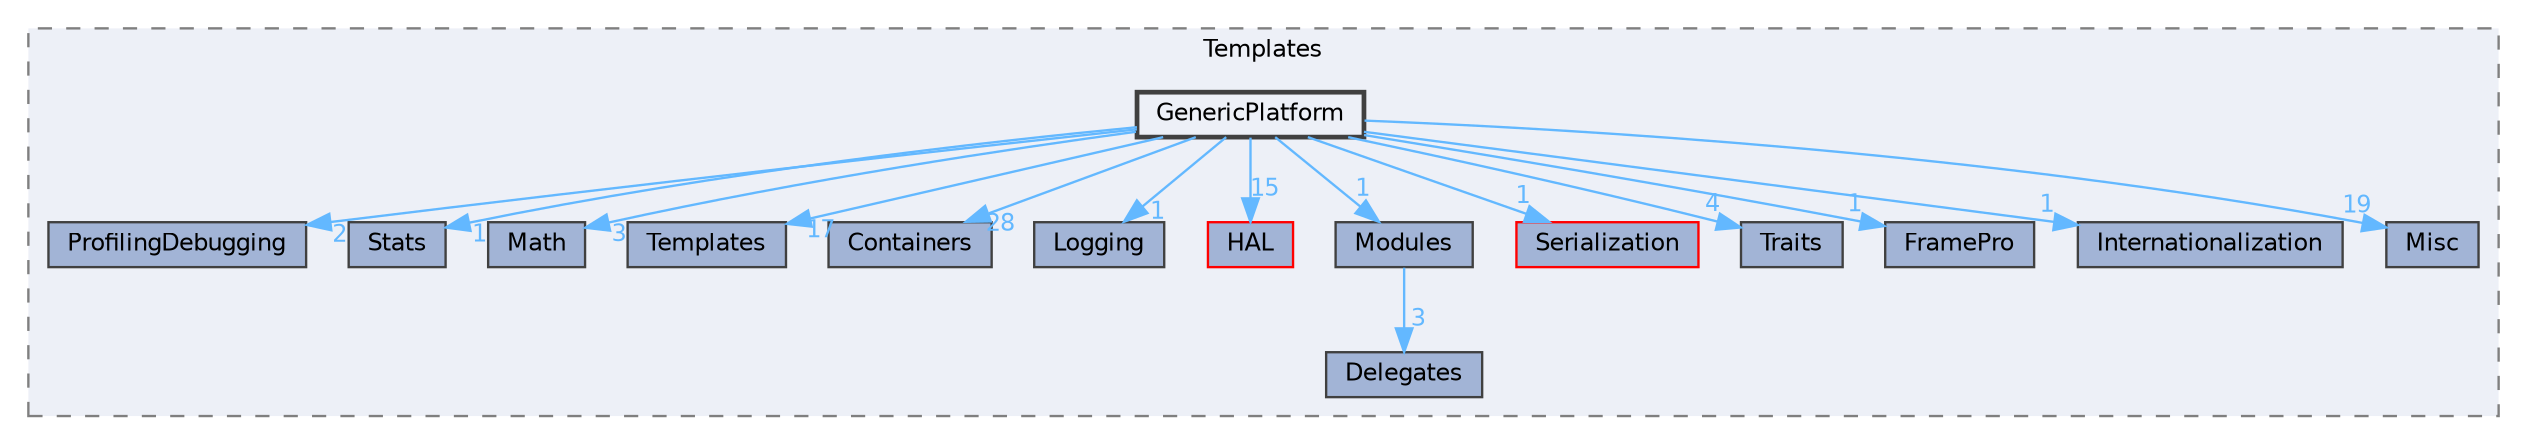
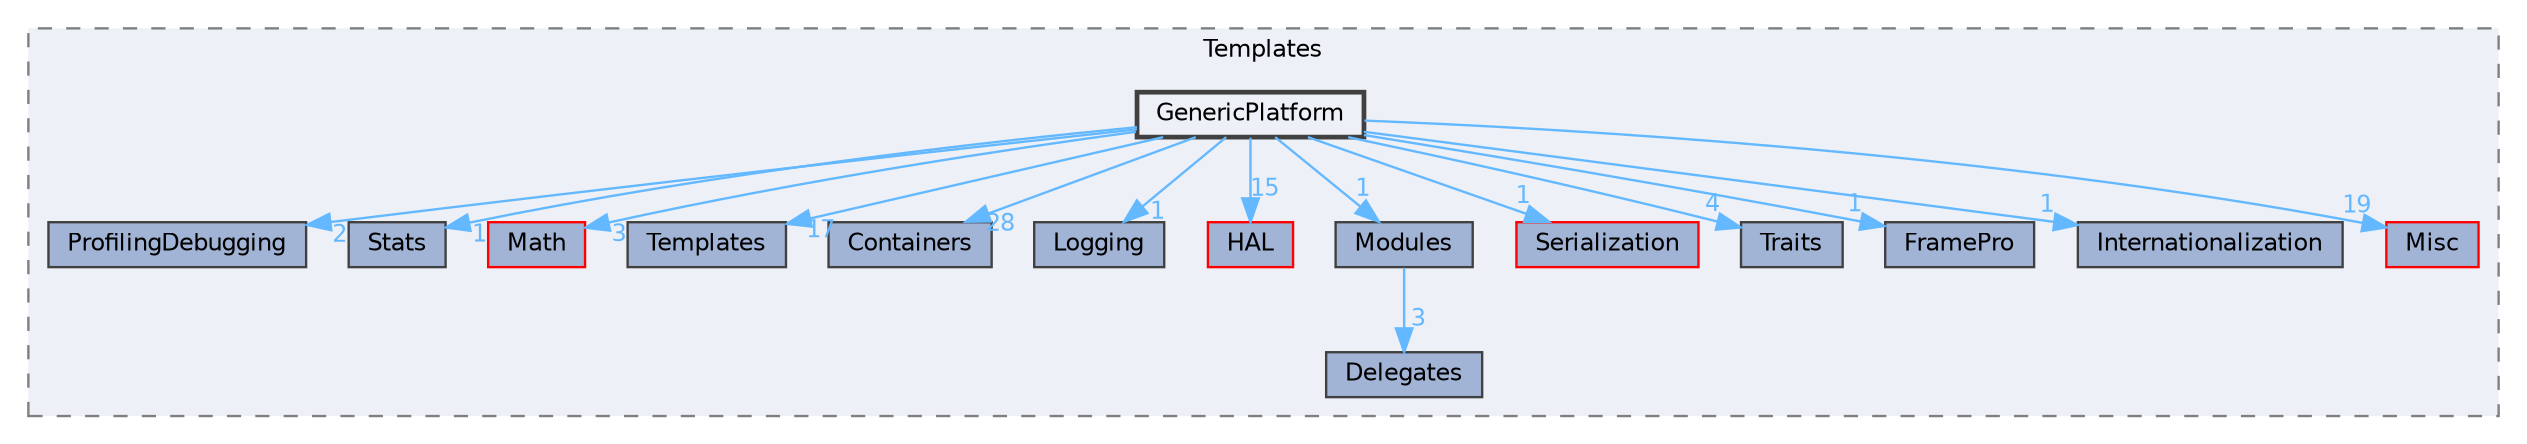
(537, 245) -> (537, 245)
(2432, 245) -> (2432, 245)
